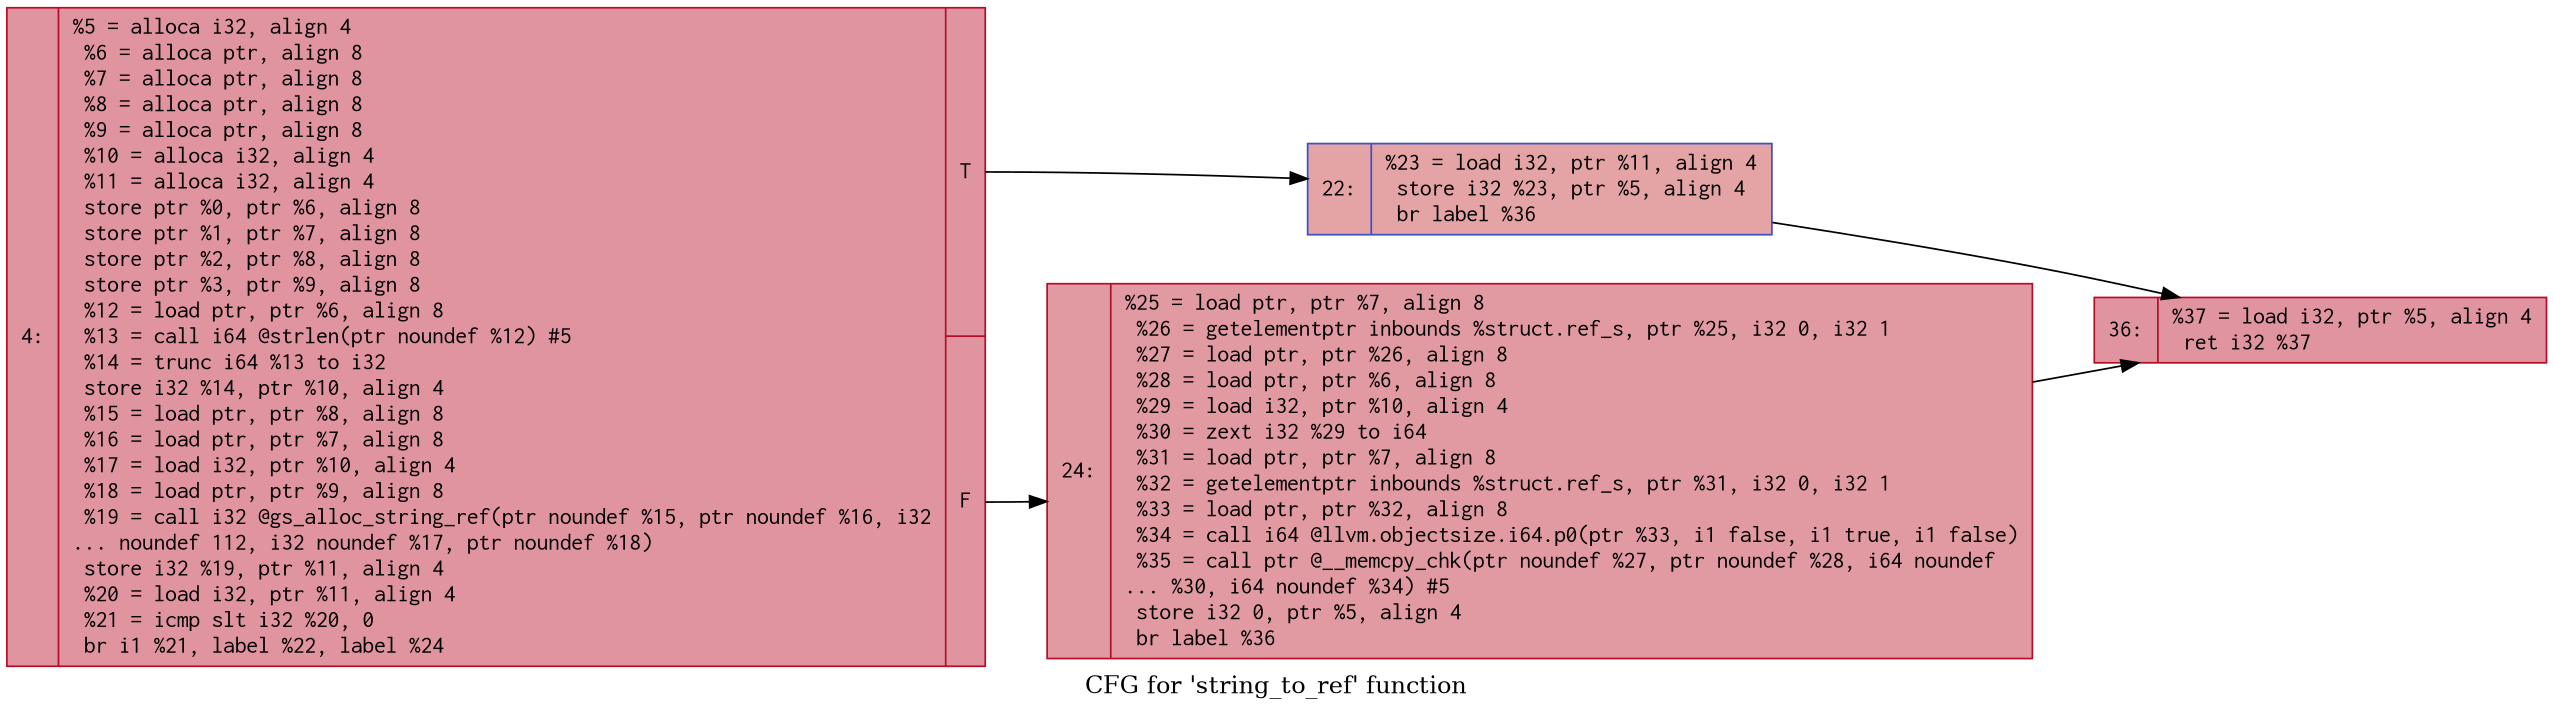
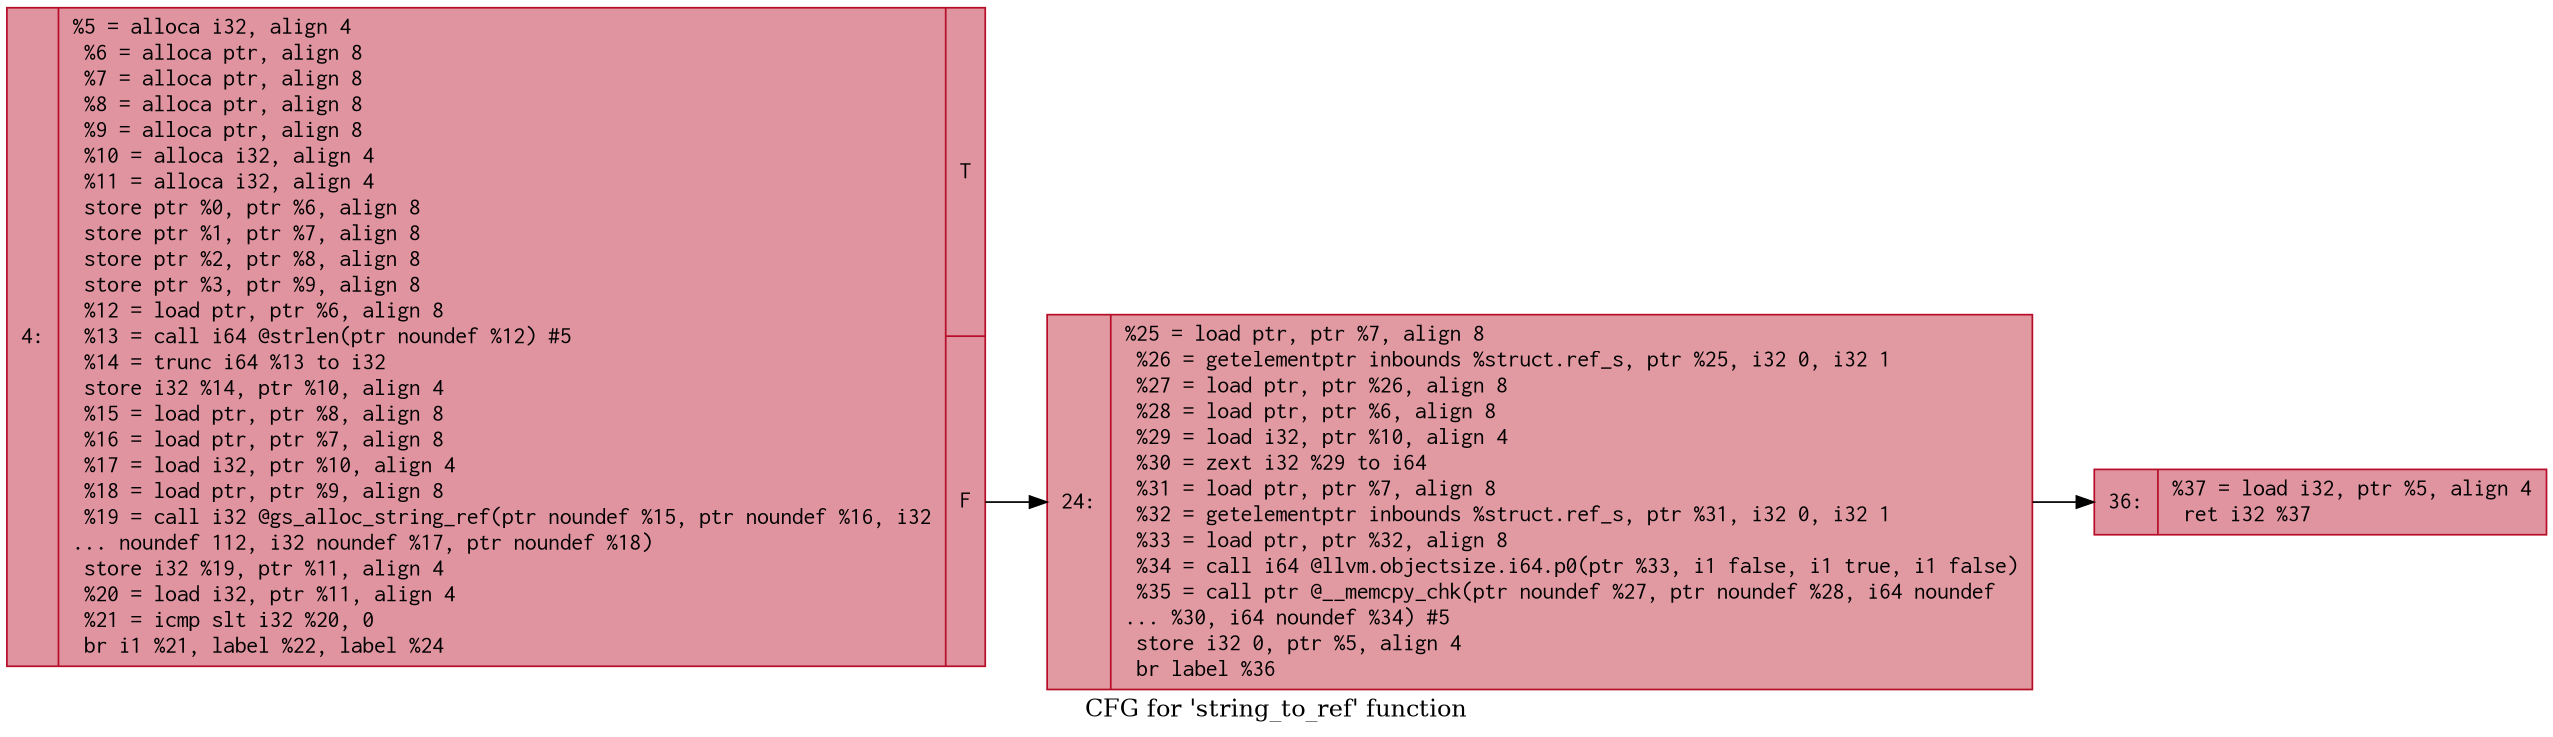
(1540, 189) -> none
